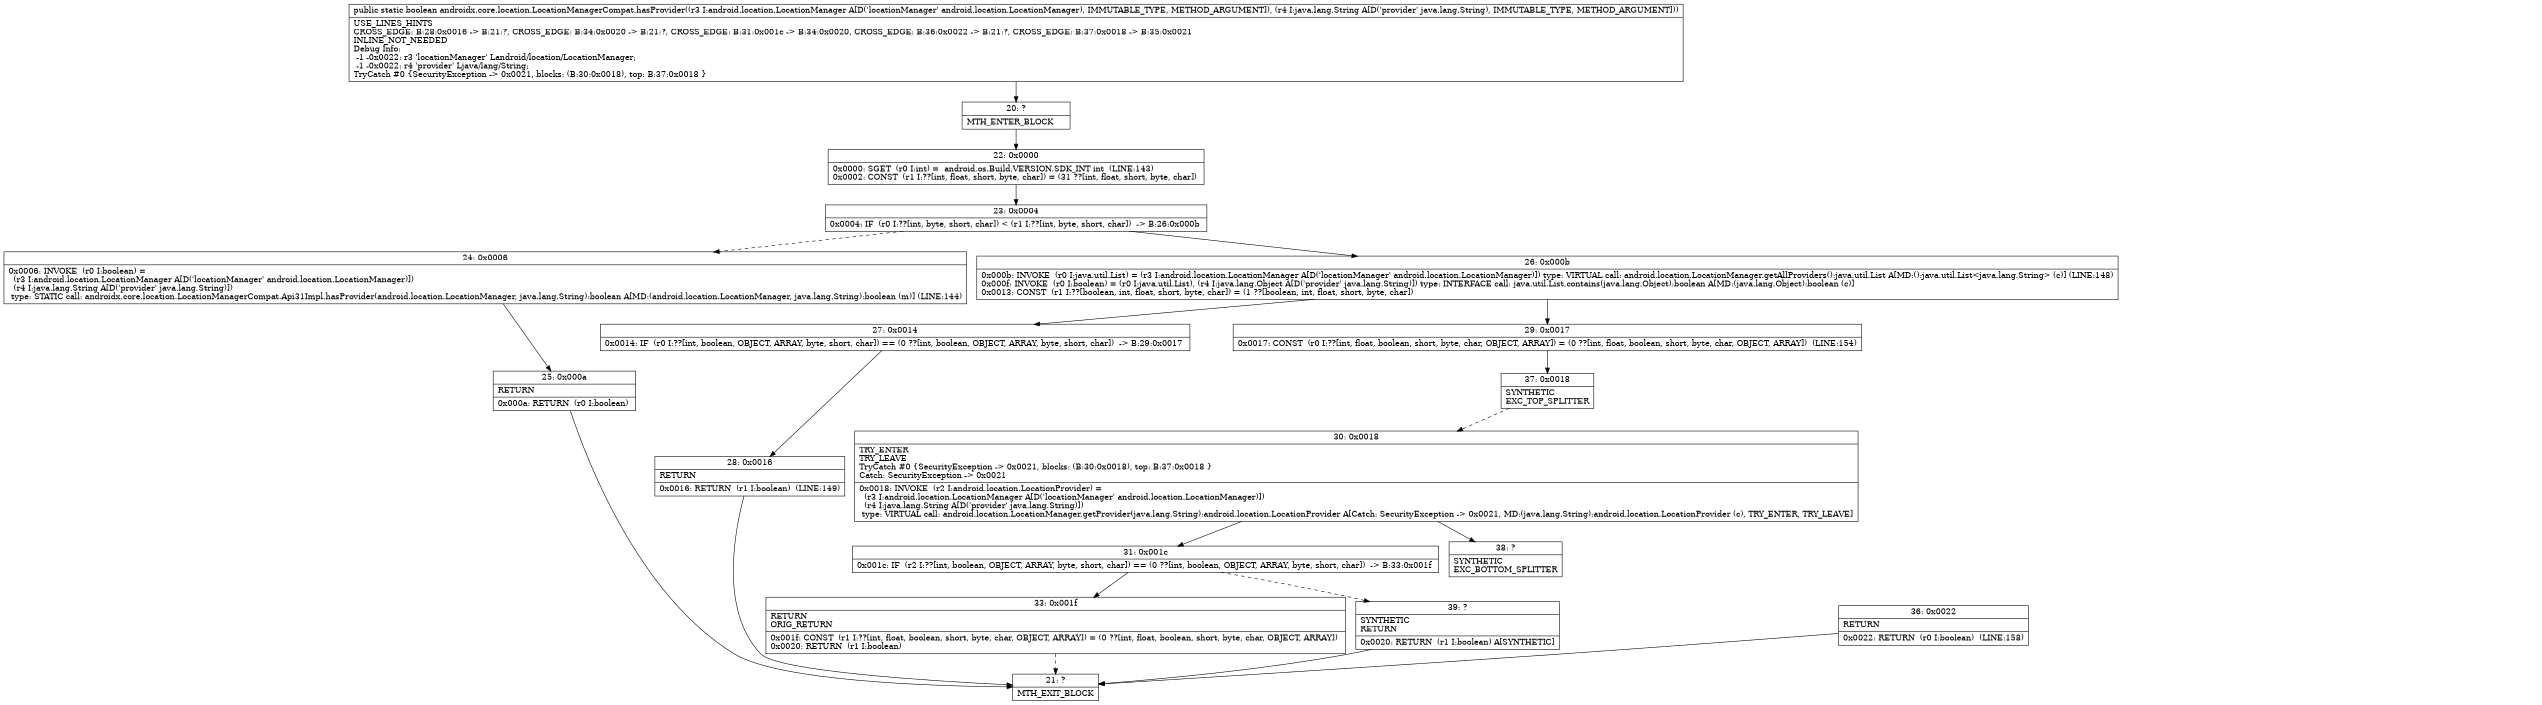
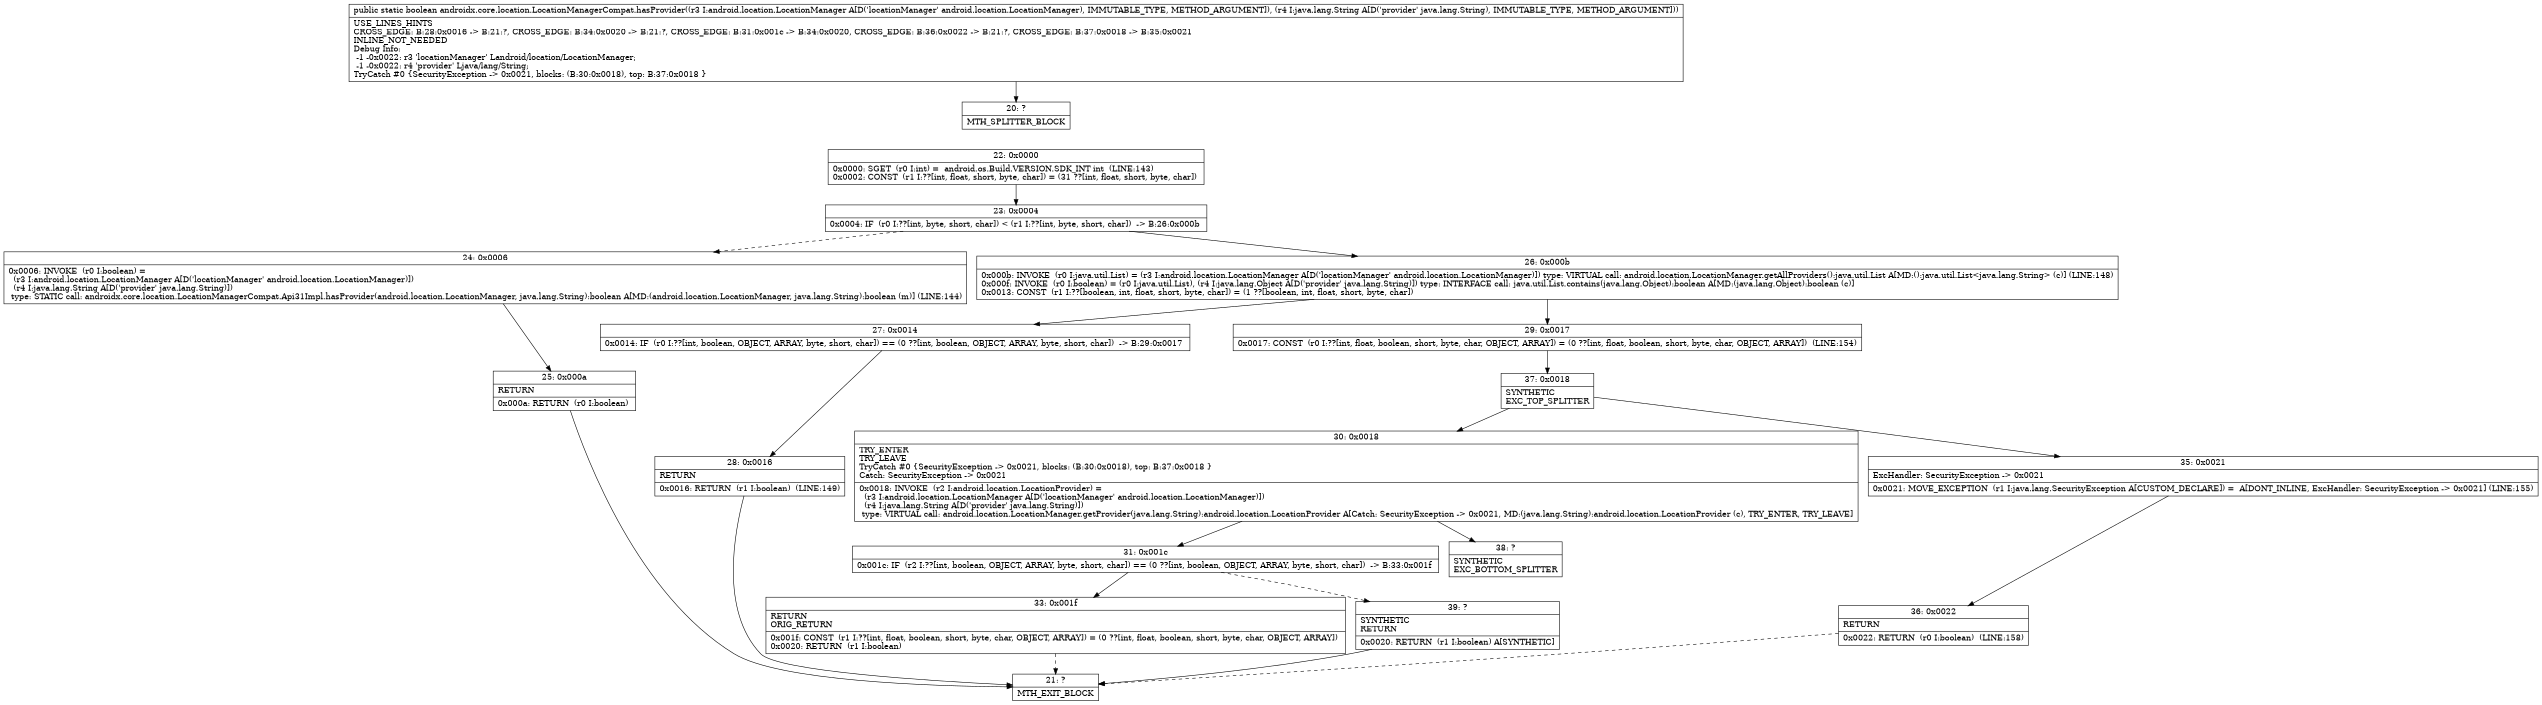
(1010, 122) -> (1016, 122)
(1016, 137) -> none
(1486, 419) -> (1486, 419)
none -> (2203, 476)
(1472, 660) -> (1472, 660)
